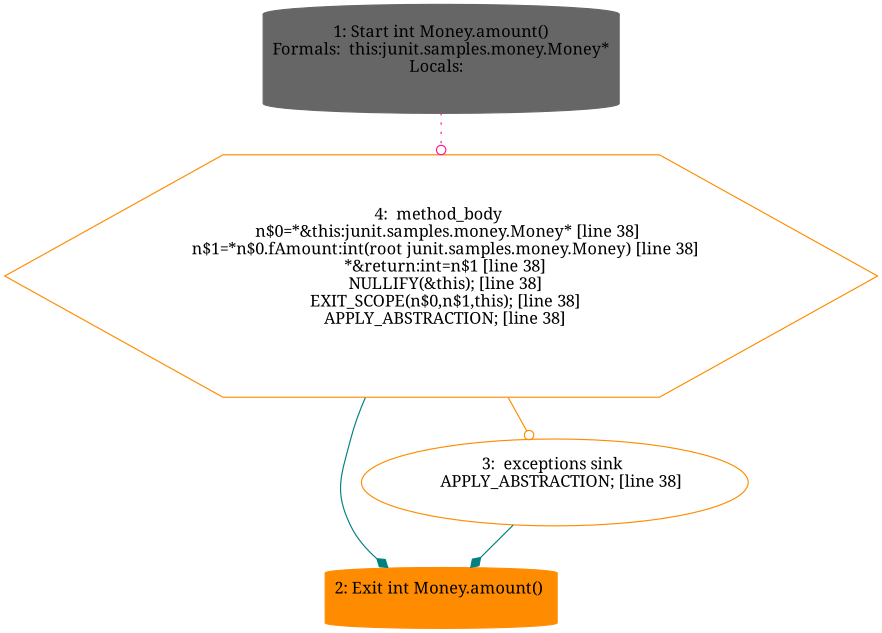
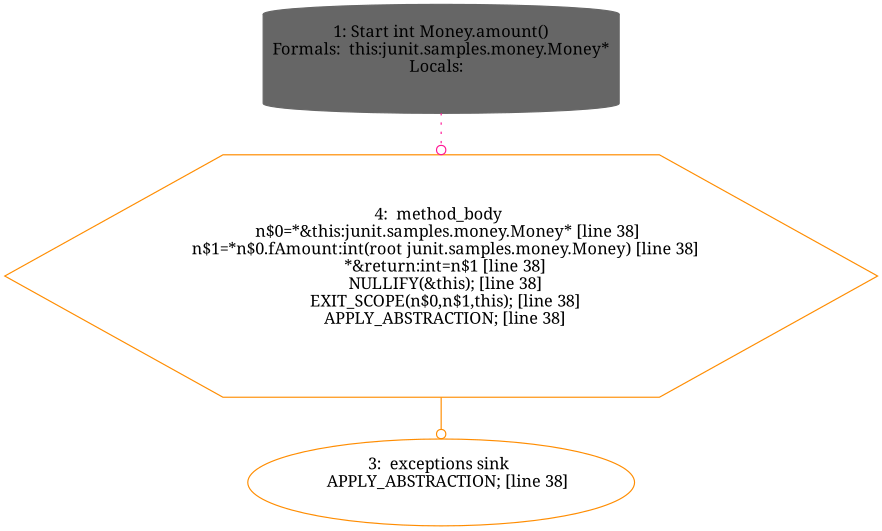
(441, 598) -> none
